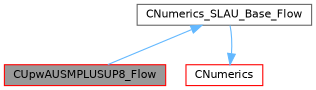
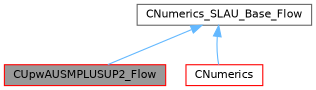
(232, 40) -> (217, 51)
(85, 75) -> (85, 75)
